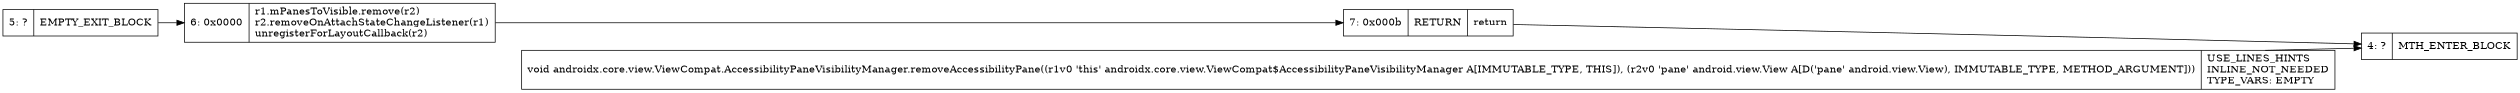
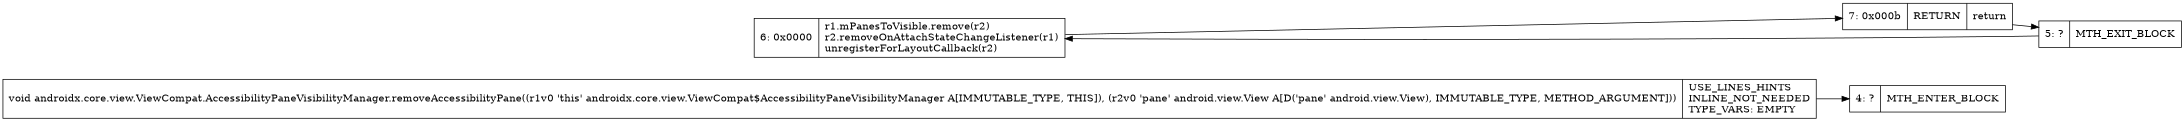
(96, 22) -> (2126, 34)
(1934, 34) -> (2022, 26)
